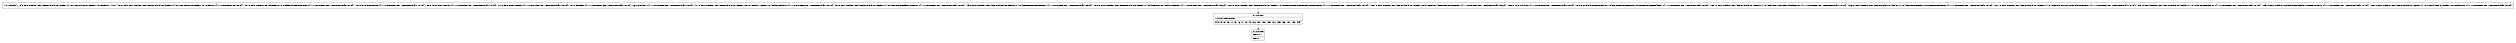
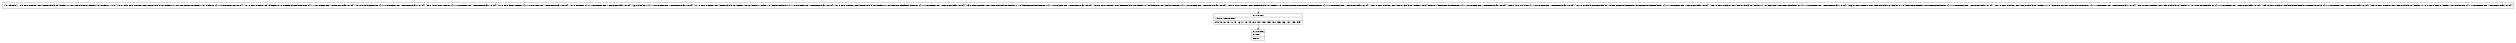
(1257, 35) -> (1256, 35)
